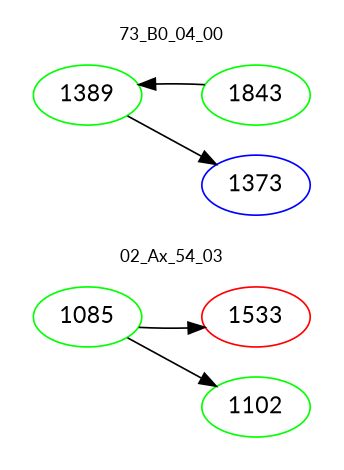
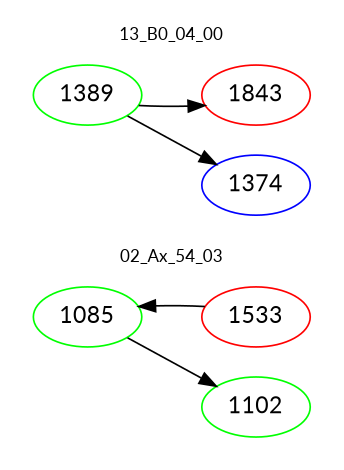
(172, 36) -> (172, 36)
(180, 84) -> (163, 106)
(256, 95) -> (256, 95)
(256, 185) -> (256, 185)
(163, 328) -> (180, 306)
